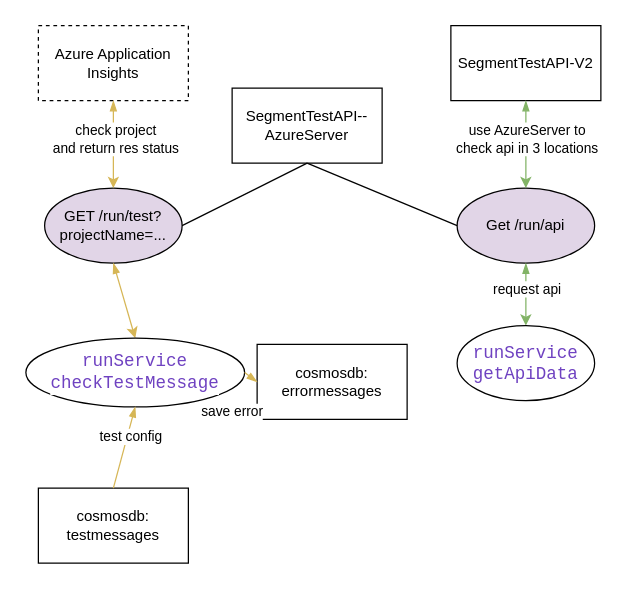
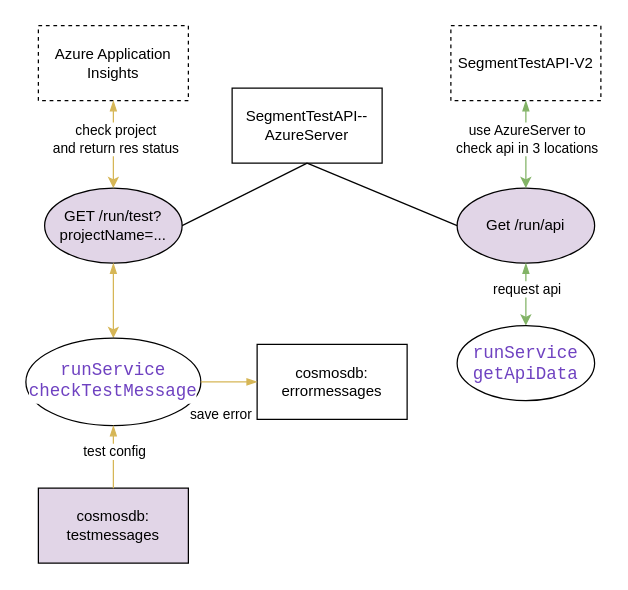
(526, 63) -> (526, 63)
(135, 373) -> (113, 382)
(113, 526) -> (113, 526)
